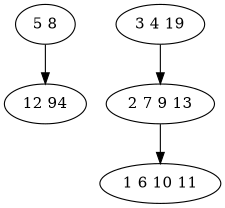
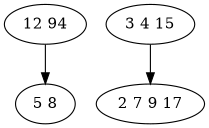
(160, 24) -> (150, 24)
(45, 59) -> (45, 59)
(160, 104) -> (150, 104)
(160, 184) -> none
